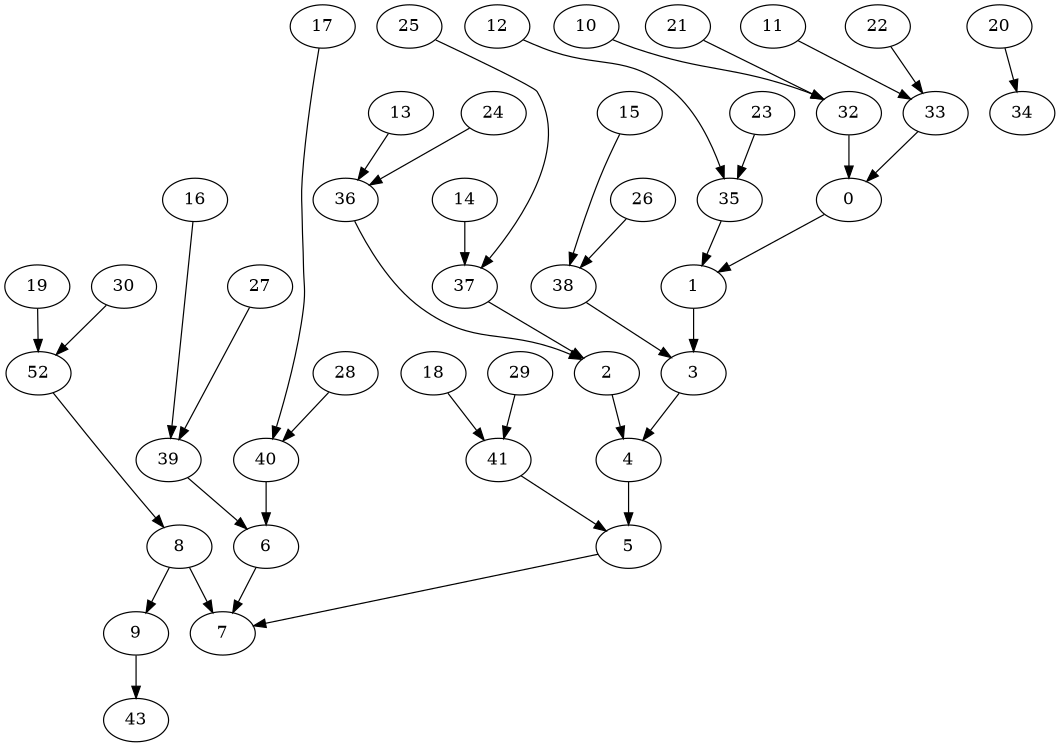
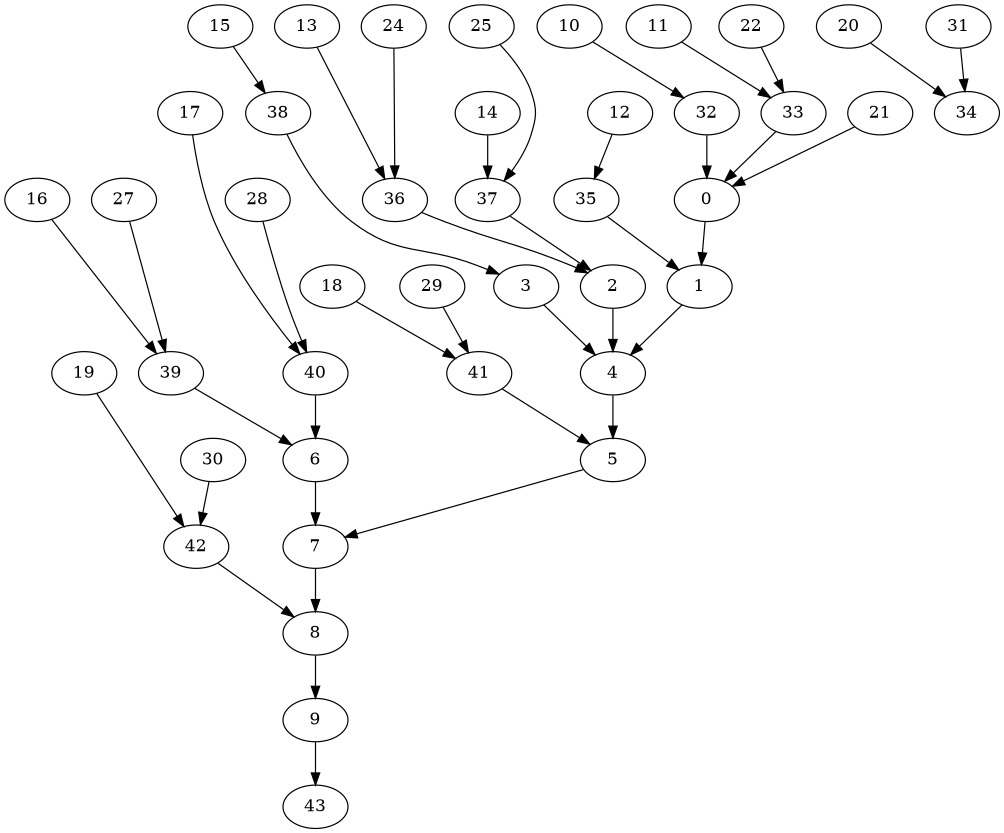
none -> (959, 26)
(758, 67) -> (799, 154)
(762, 113) -> none
(643, 200) -> none
(694, 324) -> (661, 326)
(39, 373) -> (196, 547)
(198, 585) -> (315, 584)
